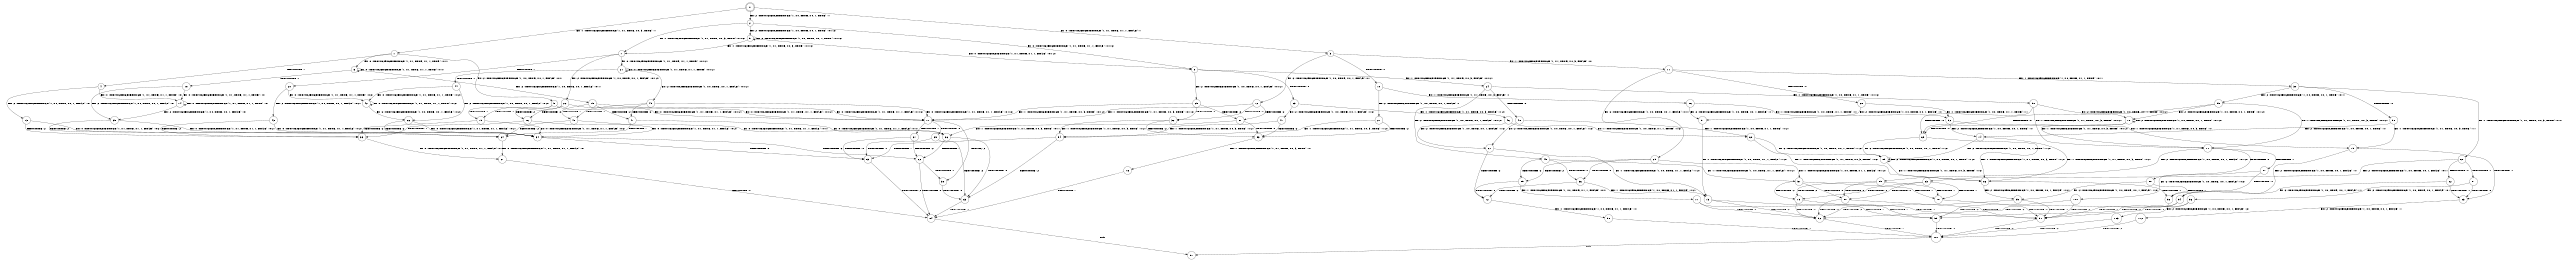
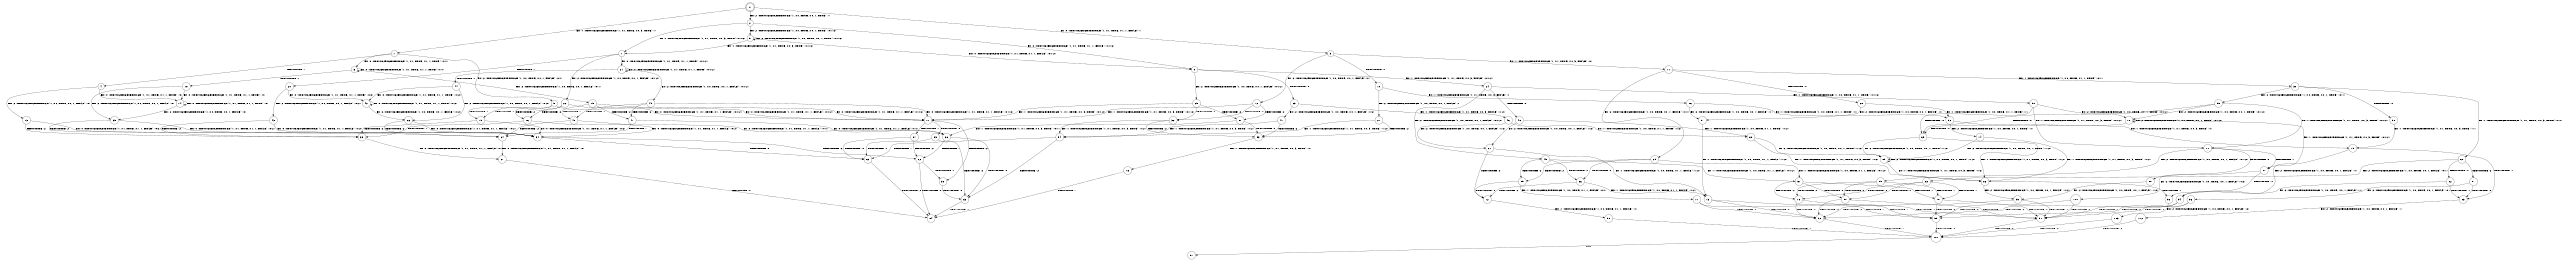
(2188, 131) -> none
(2078, 139) -> (2251, 122)
(978, 148) -> (978, 148)
(2482, 170) -> (2482, 170)
(2180, 186) -> none
none -> (1936, 208)
(1060, 237) -> none
